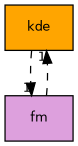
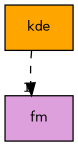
(47, 80) -> none
